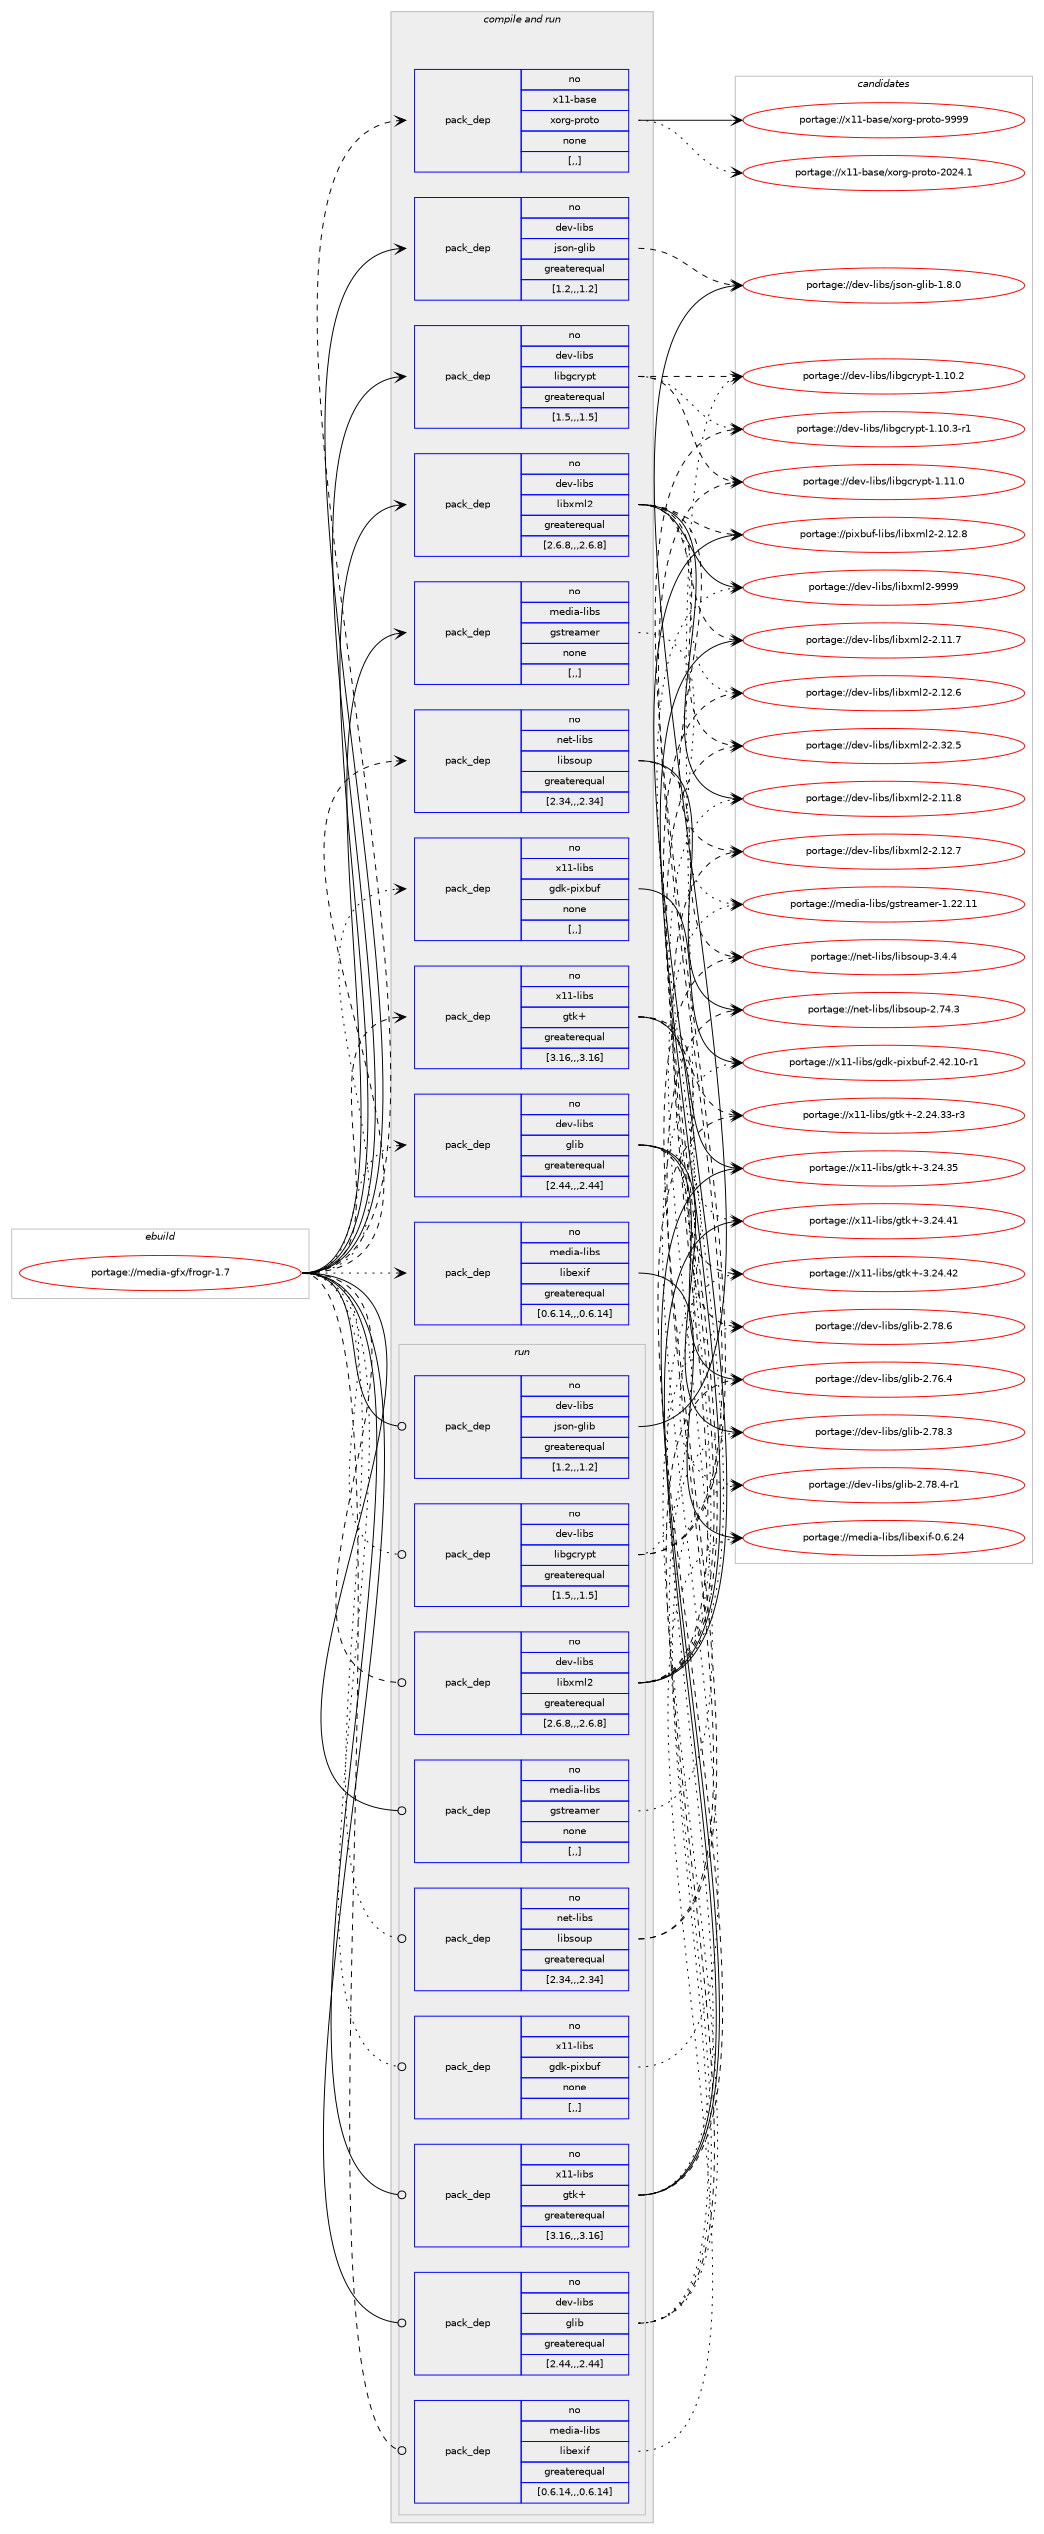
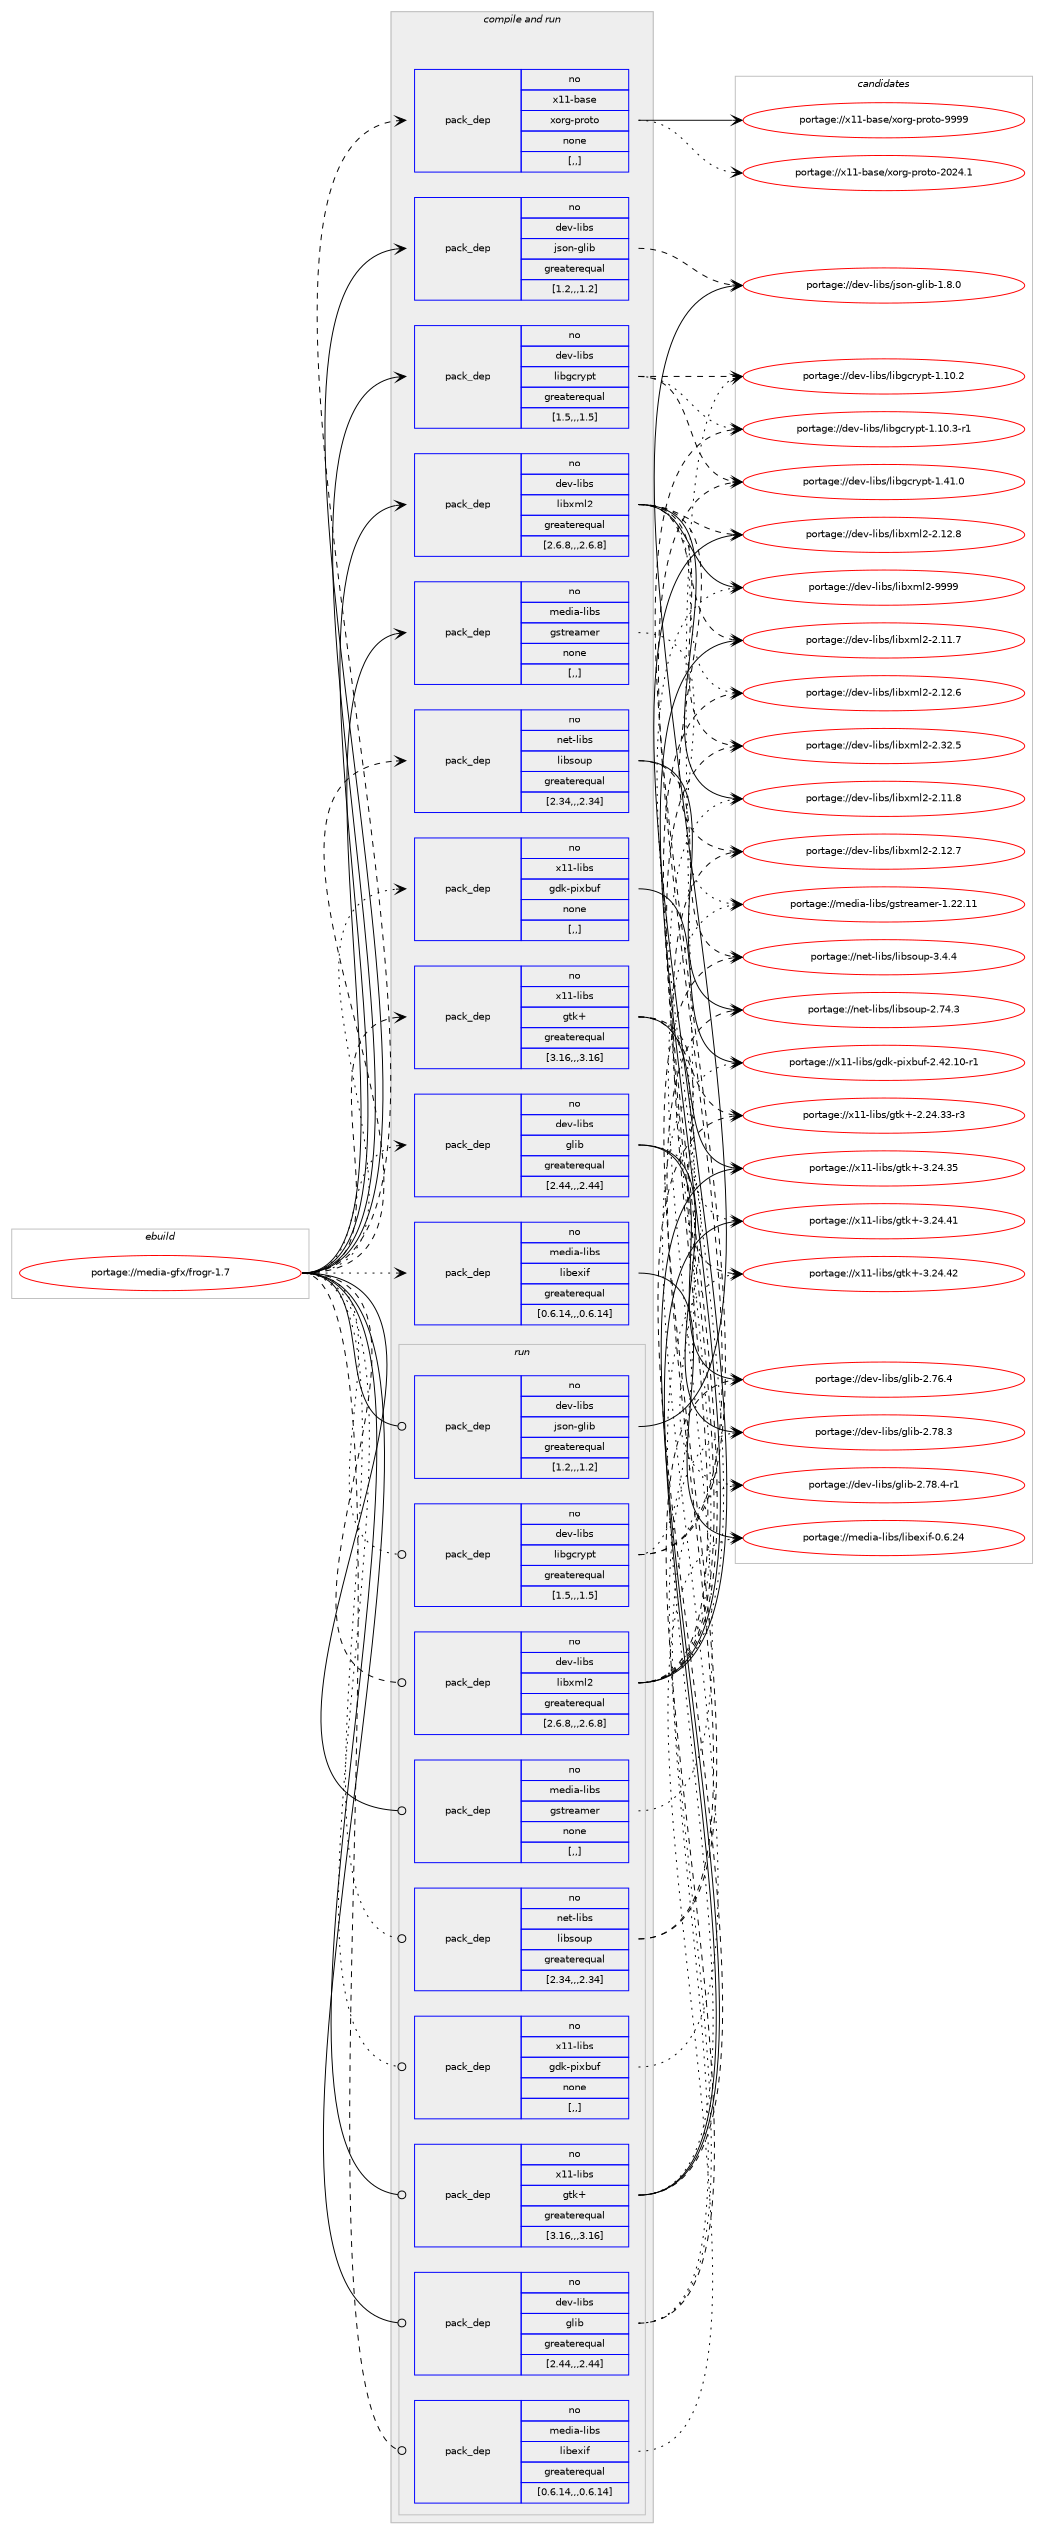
(884, 482) -> (884, 482)
(884, 535) -> (884, 535)
(884, 1327) -> none
